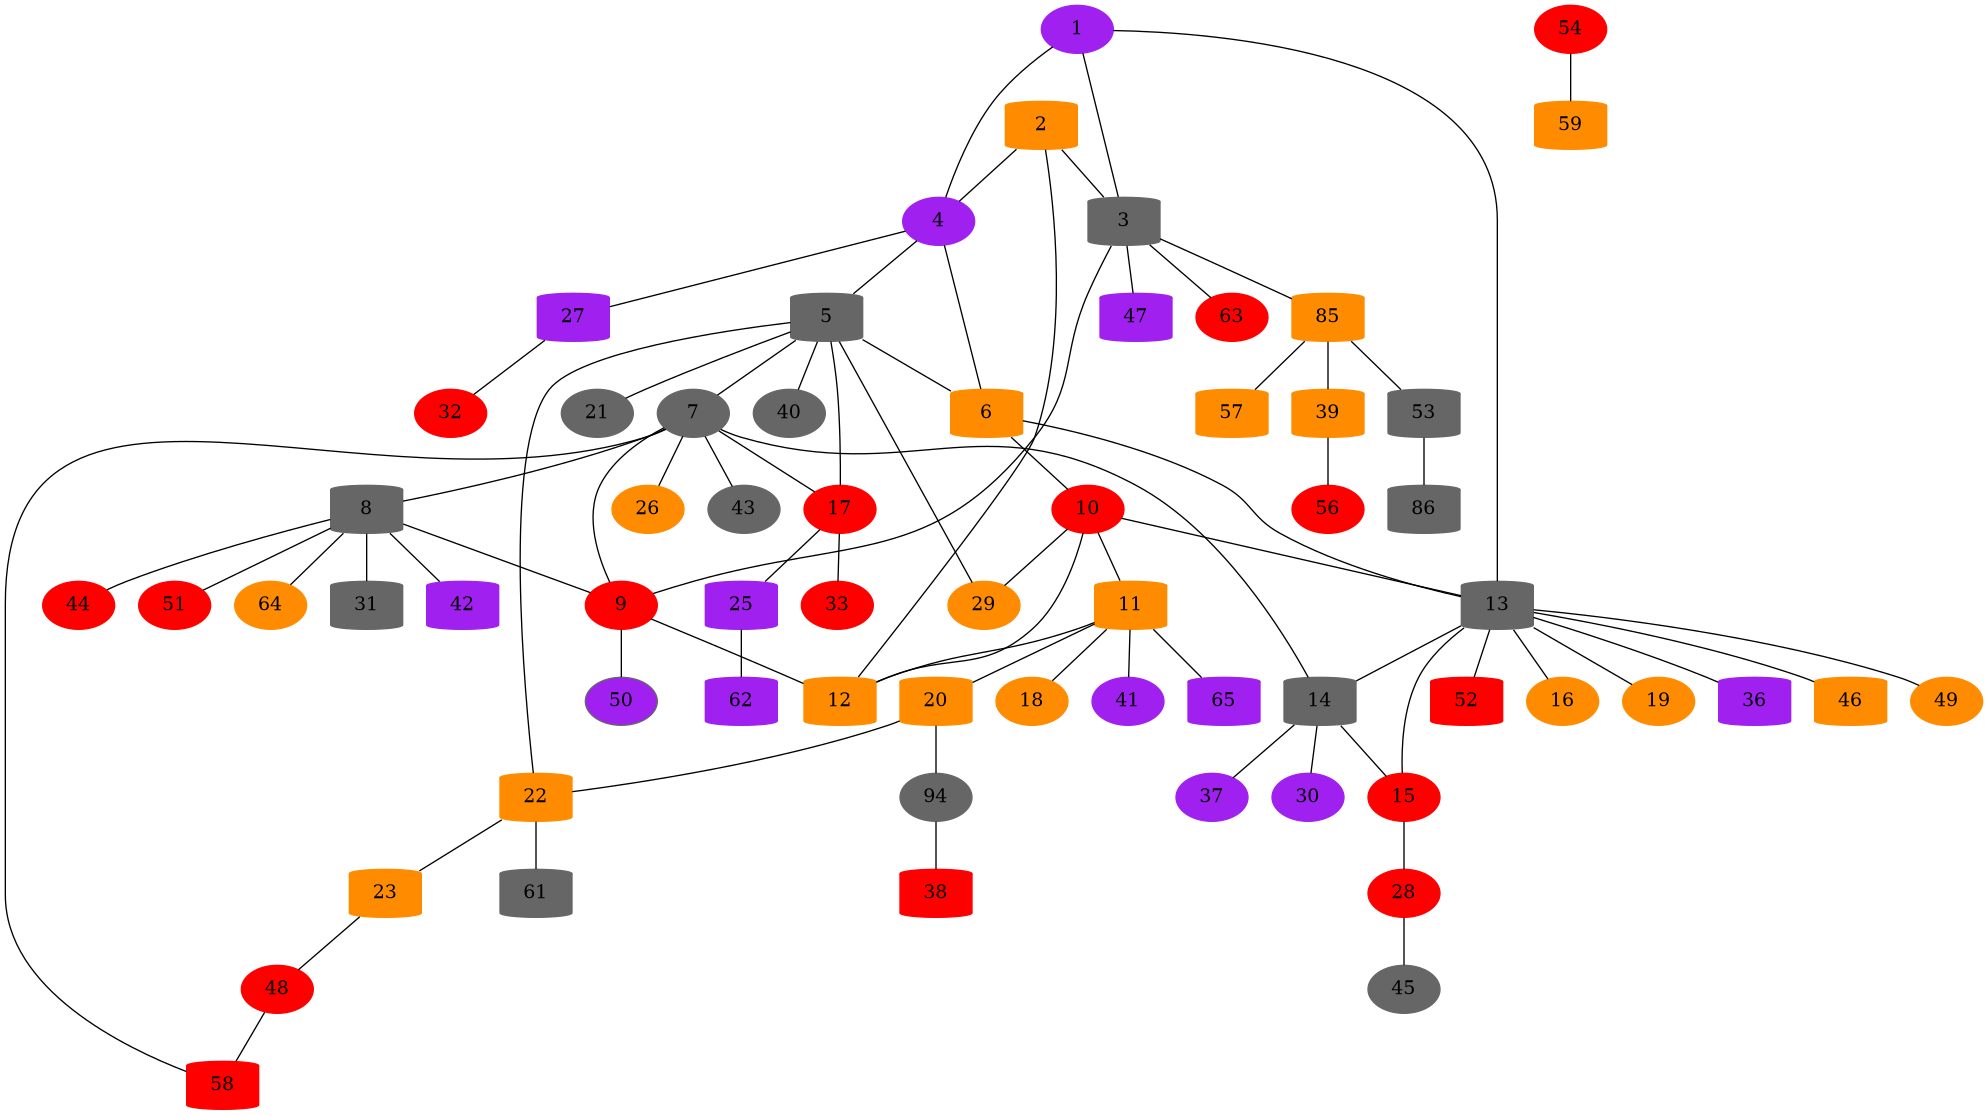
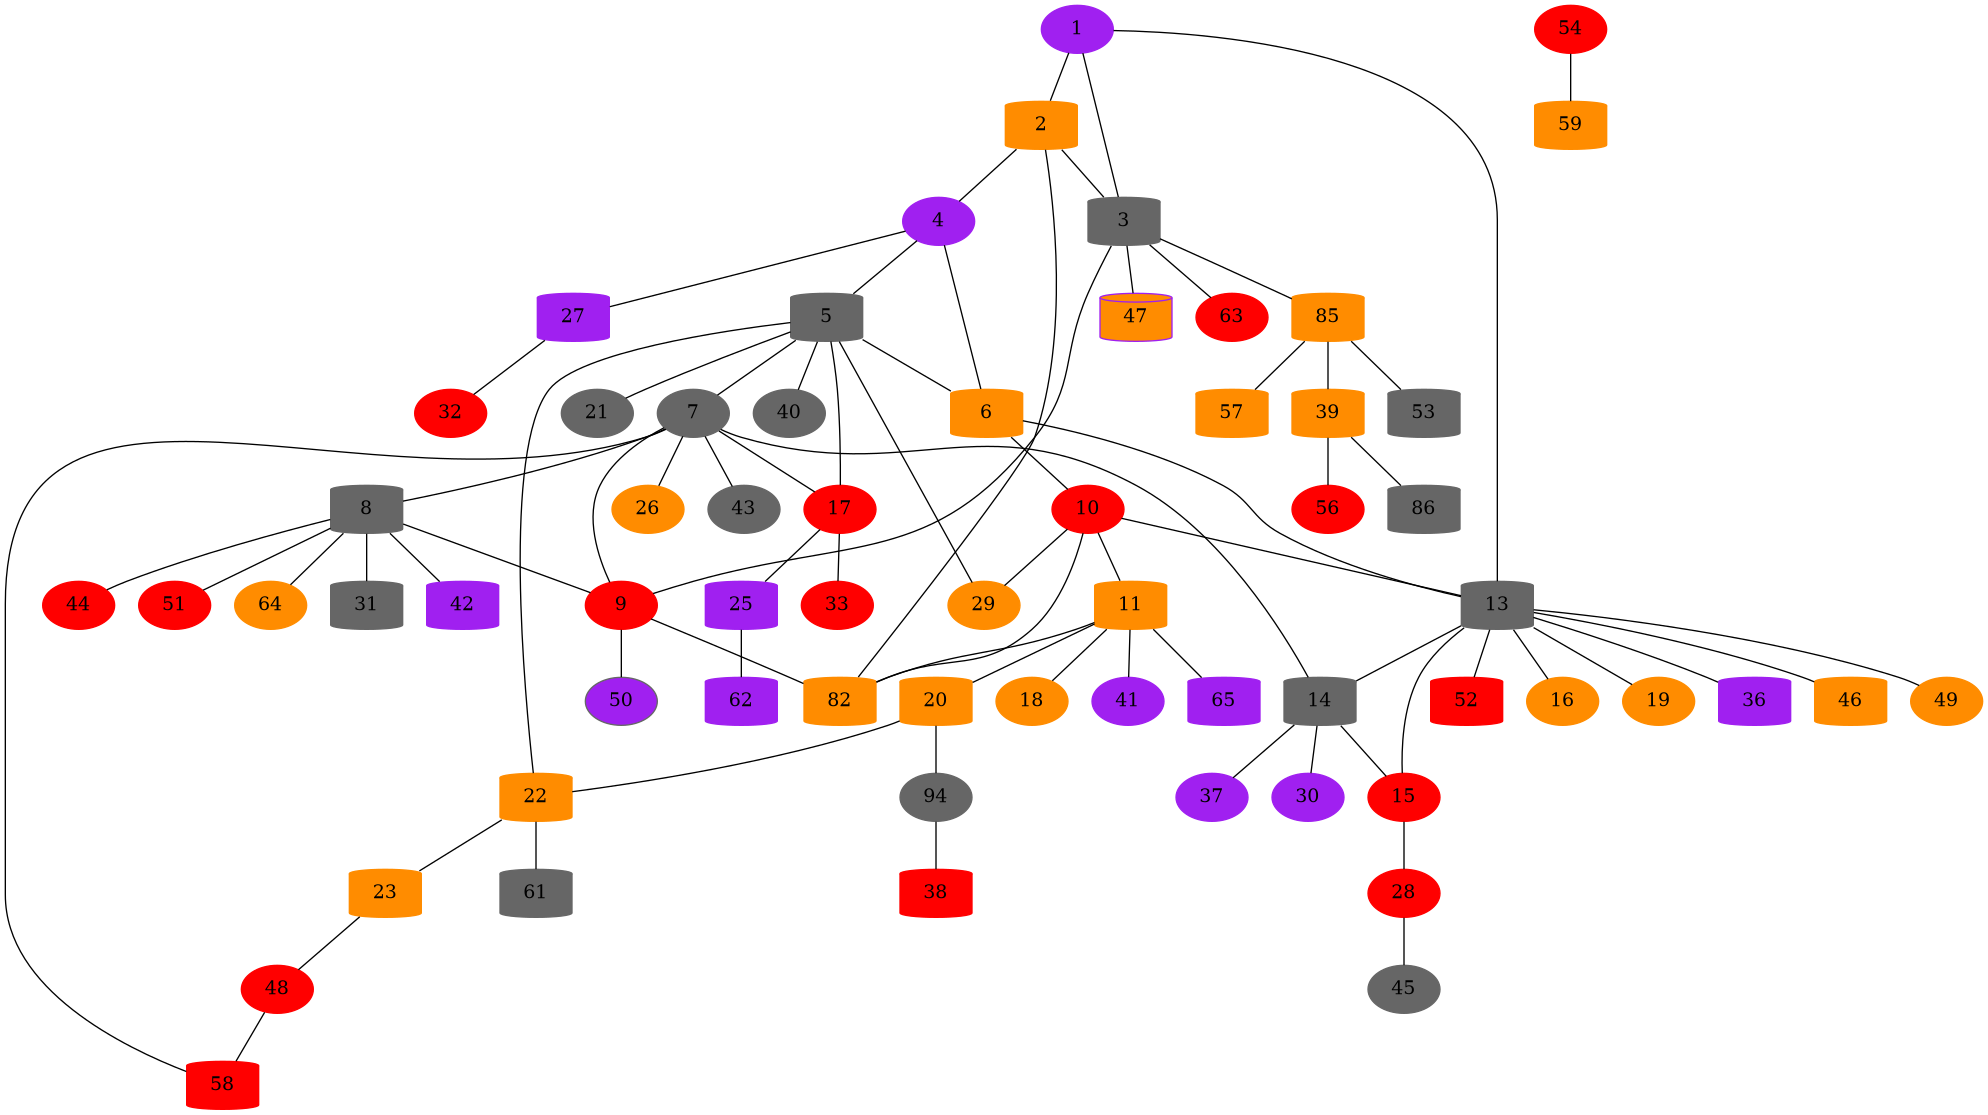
(986, 112) -> (1060, 77)
(1136, 317) -> (1136, 317)
(1424, 461) -> (1376, 461)
(840, 701) -> (840, 701)
